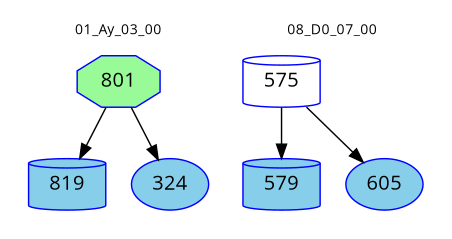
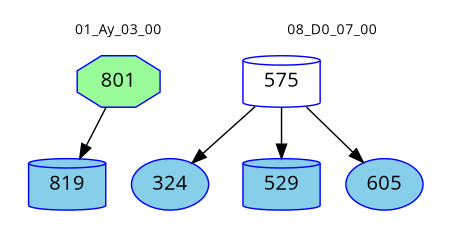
(141, 127) -> (241, 119)
(282, 184) -> (282, 184)
